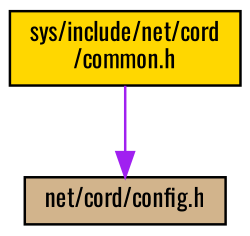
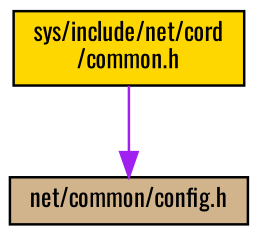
(125, 201) -> (129, 201)
